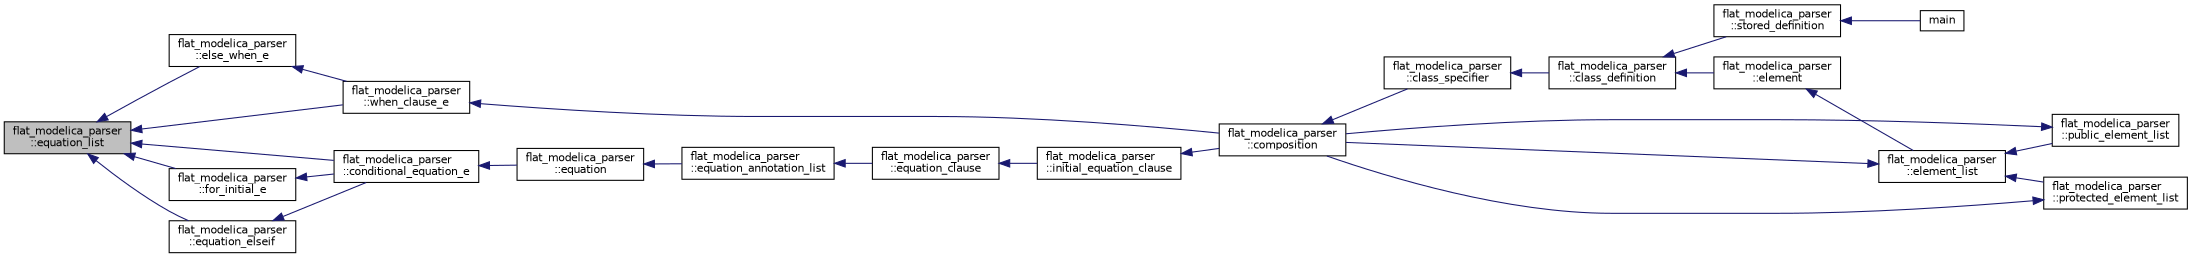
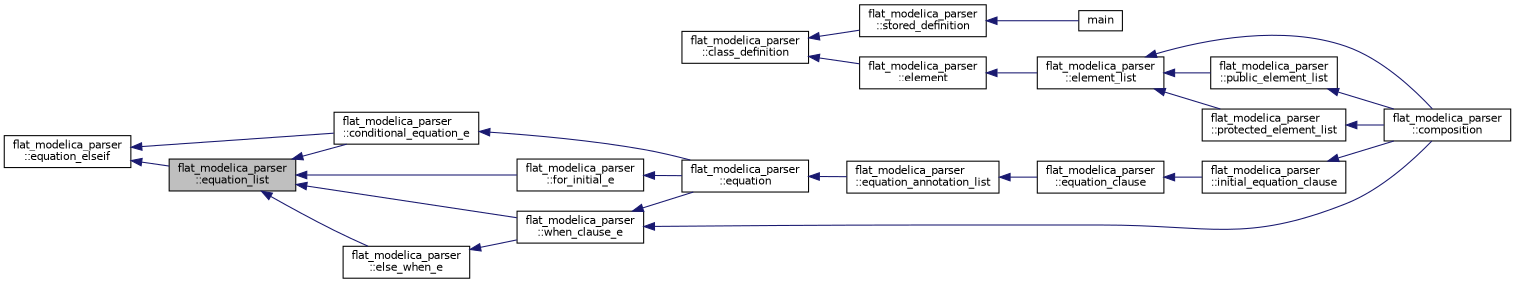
(1447, 73) -> none
(320, 175) -> (668, 176)
(141, 193) -> (155, 164)
none -> (668, 200)
